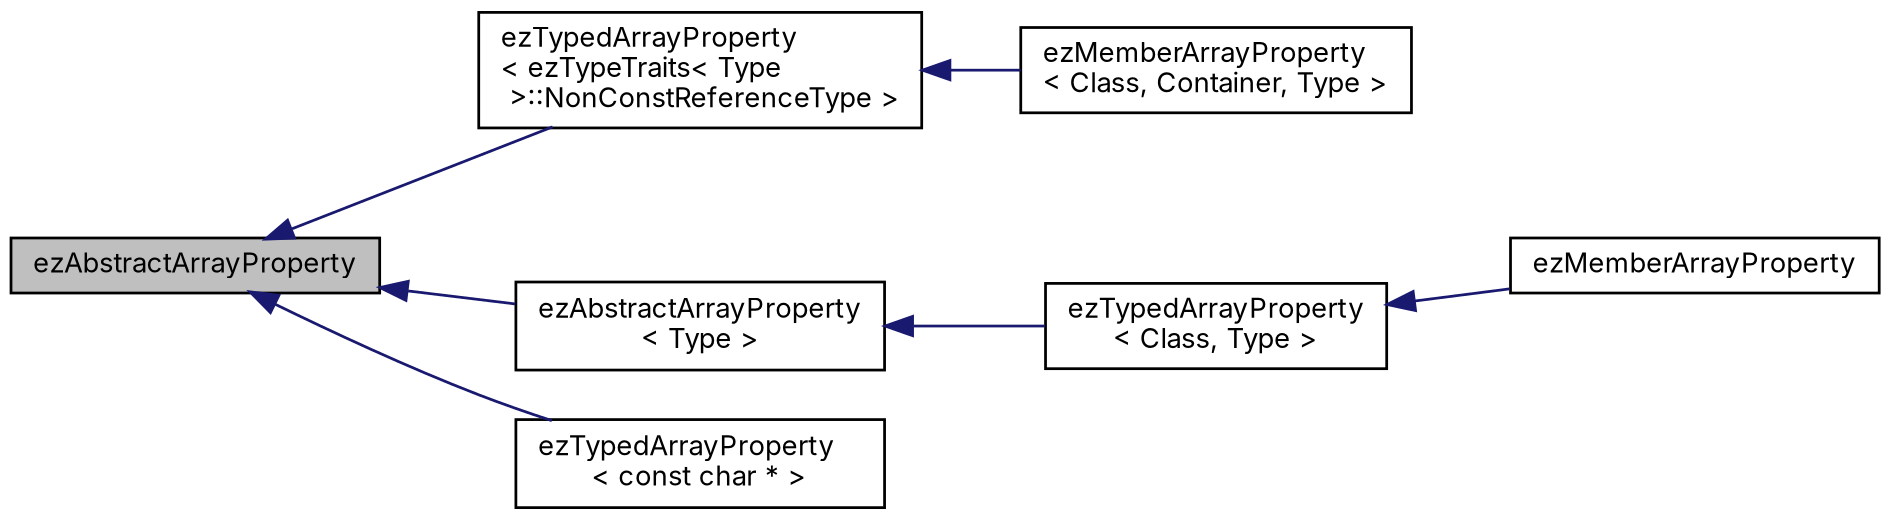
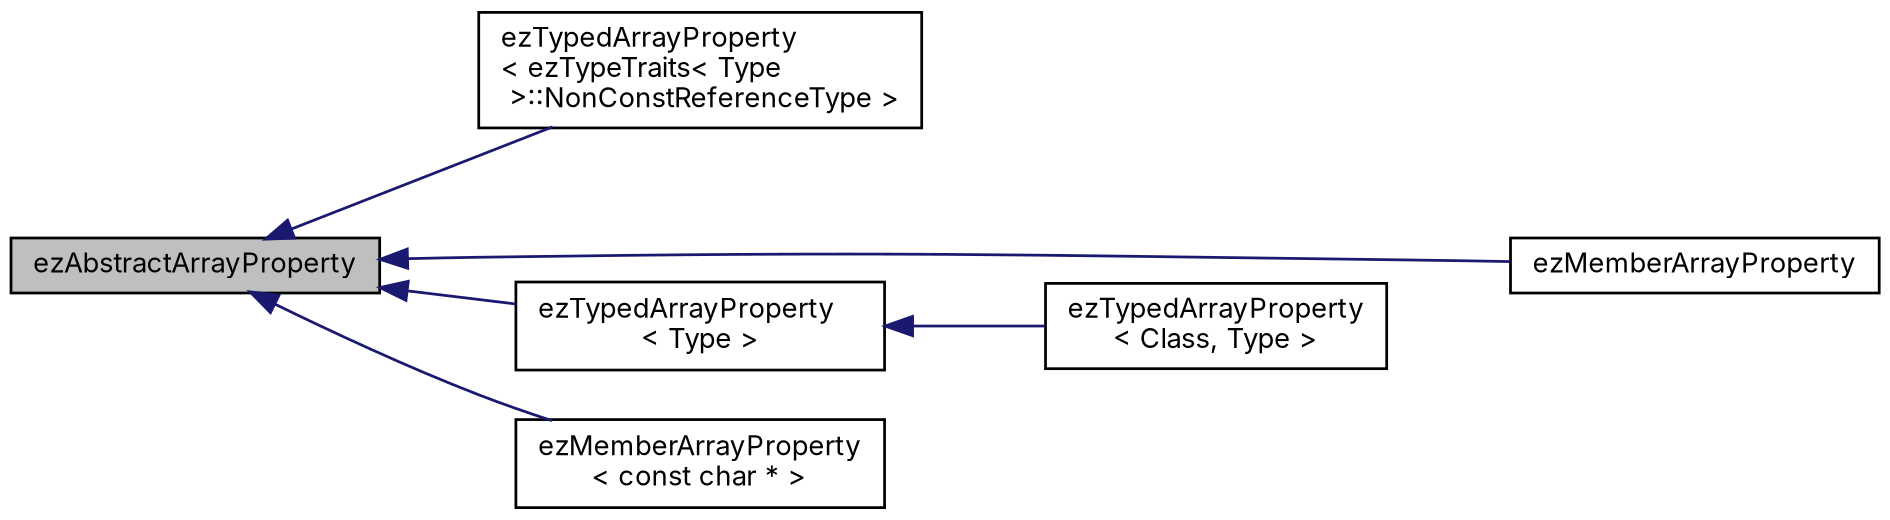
(1216, 70) -> none
(1462, 295) -> (959, 255)
(700, 326) -> (700, 326)
(700, 464) -> (700, 464)
